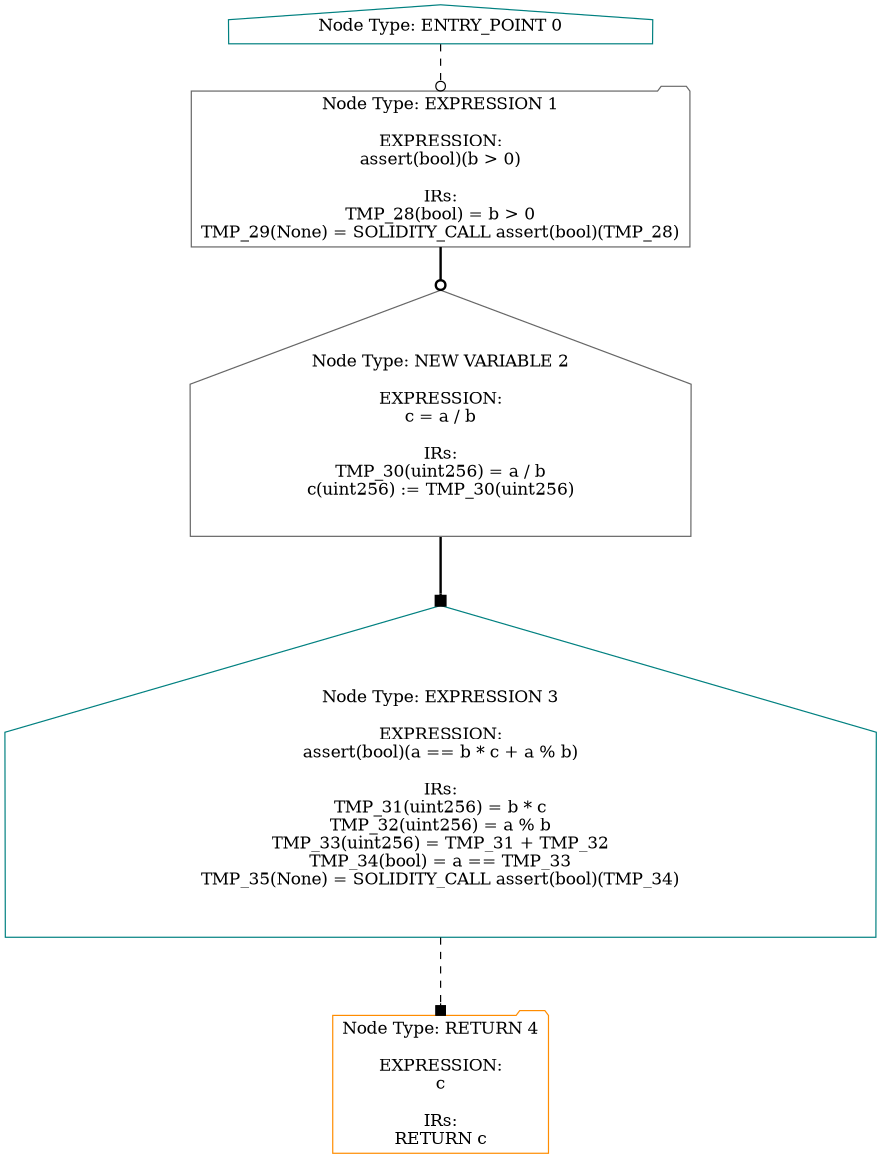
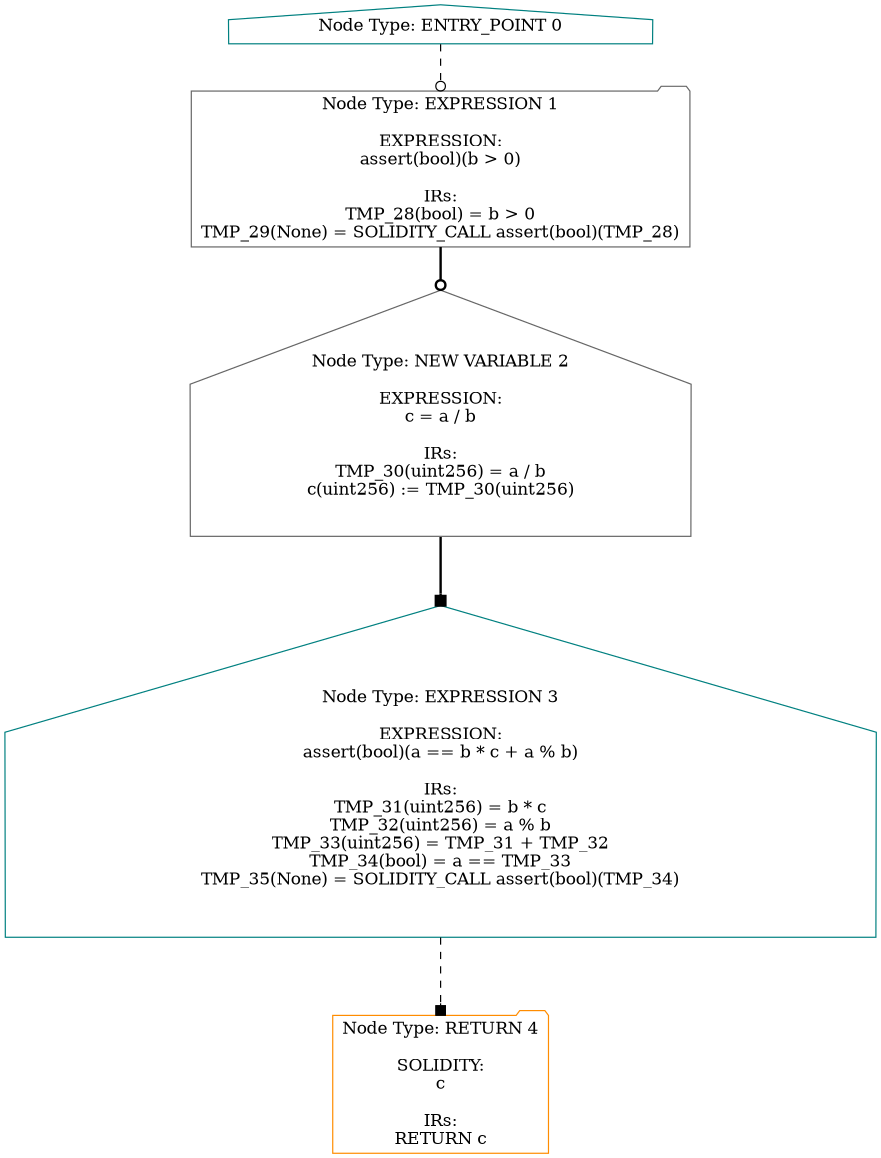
(441, 1084) -> (441, 1084)
